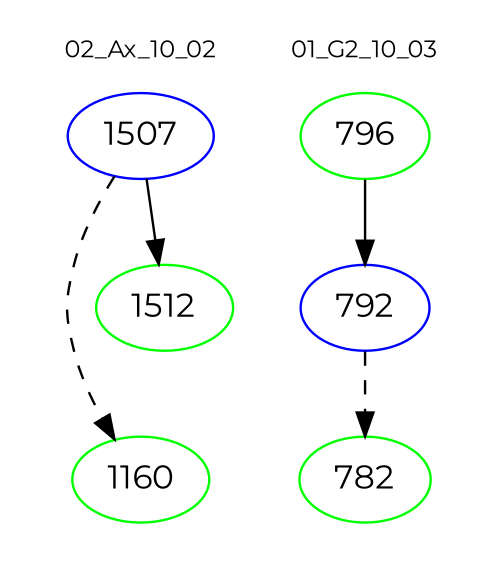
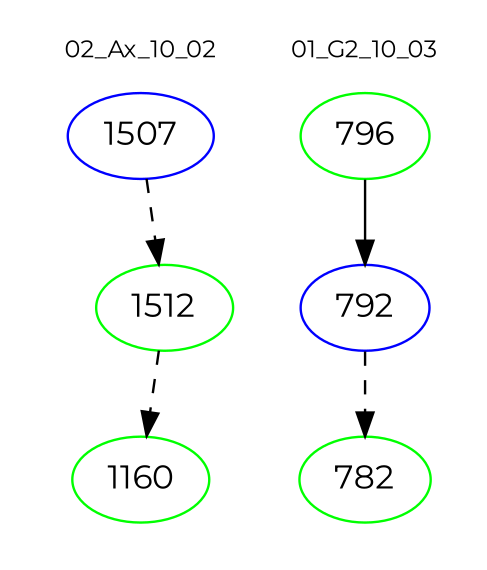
(151, 209) -> (151, 209)
(68, 296) -> (154, 381)
